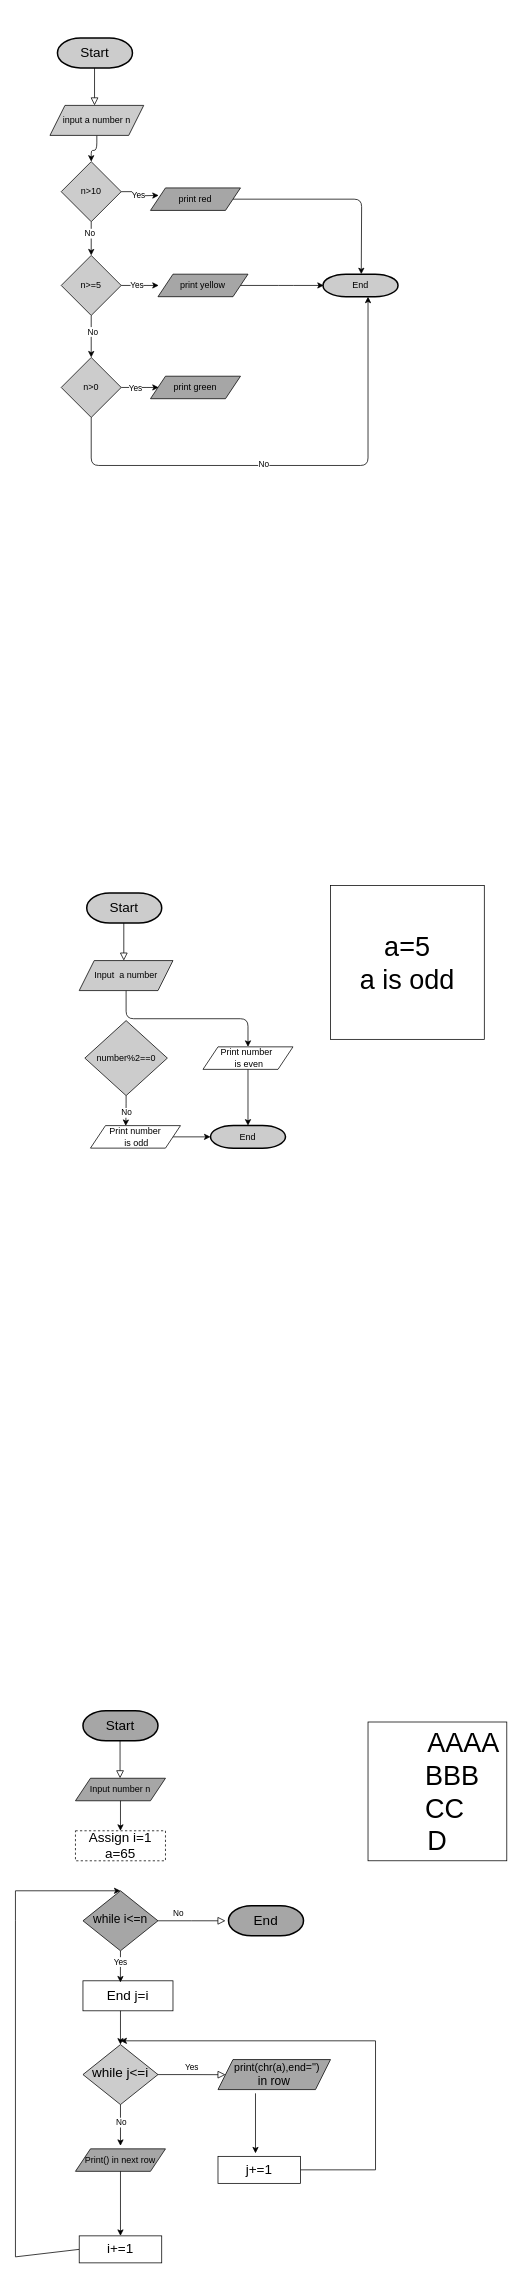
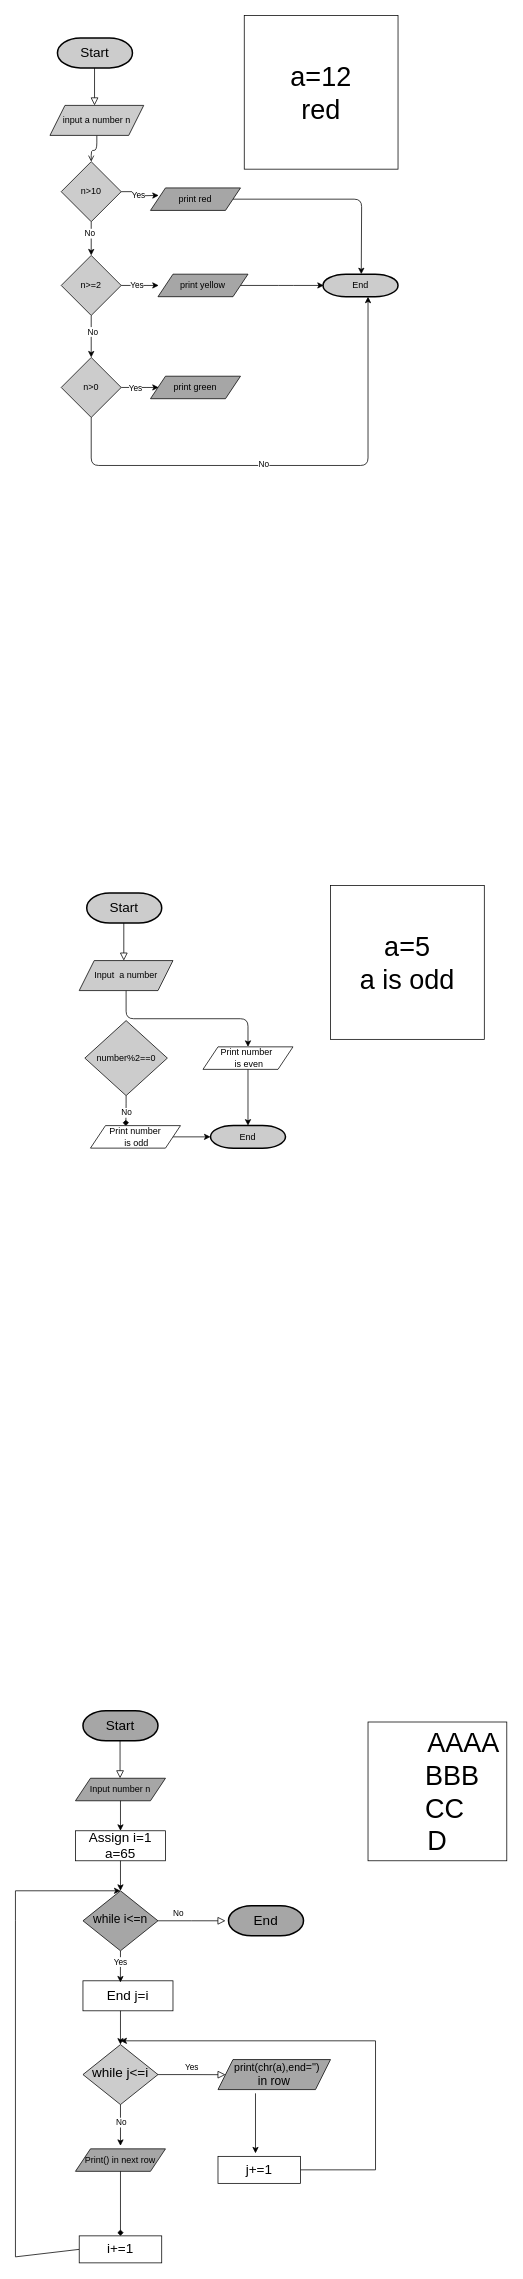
none -> (321, 92)
(91, 155) -> (91, 155)
(91, 285) -> (91, 285)
(126, 1119) -> (126, 1119)
(120, 1845) -> (120, 1845)
none -> (120, 1872)
(120, 2229) -> (120, 2229)
